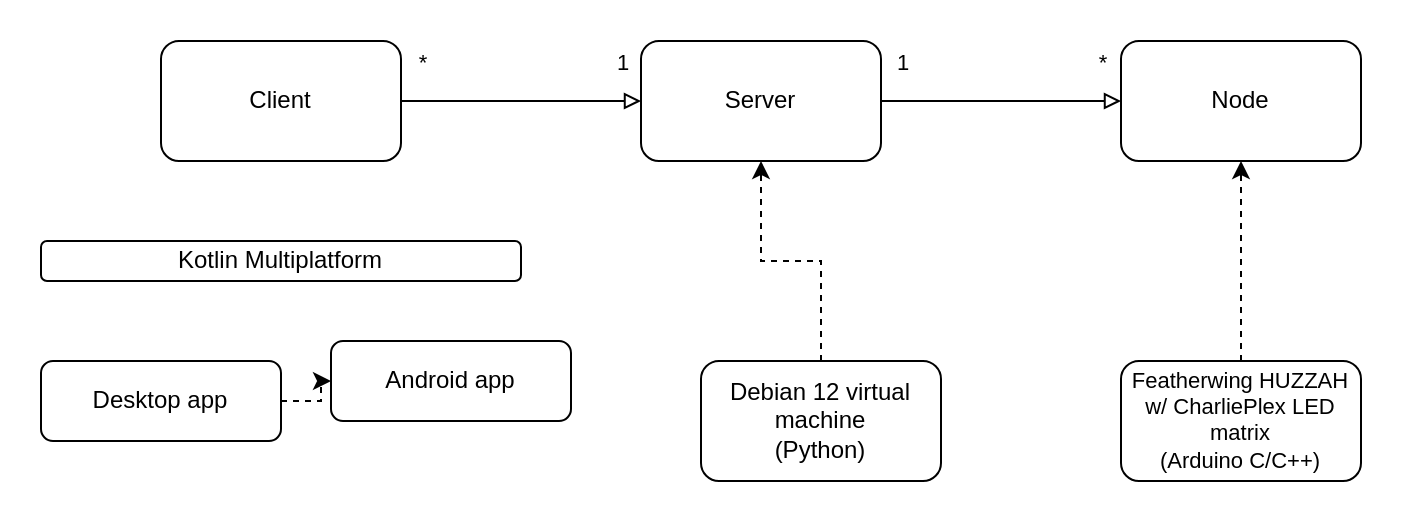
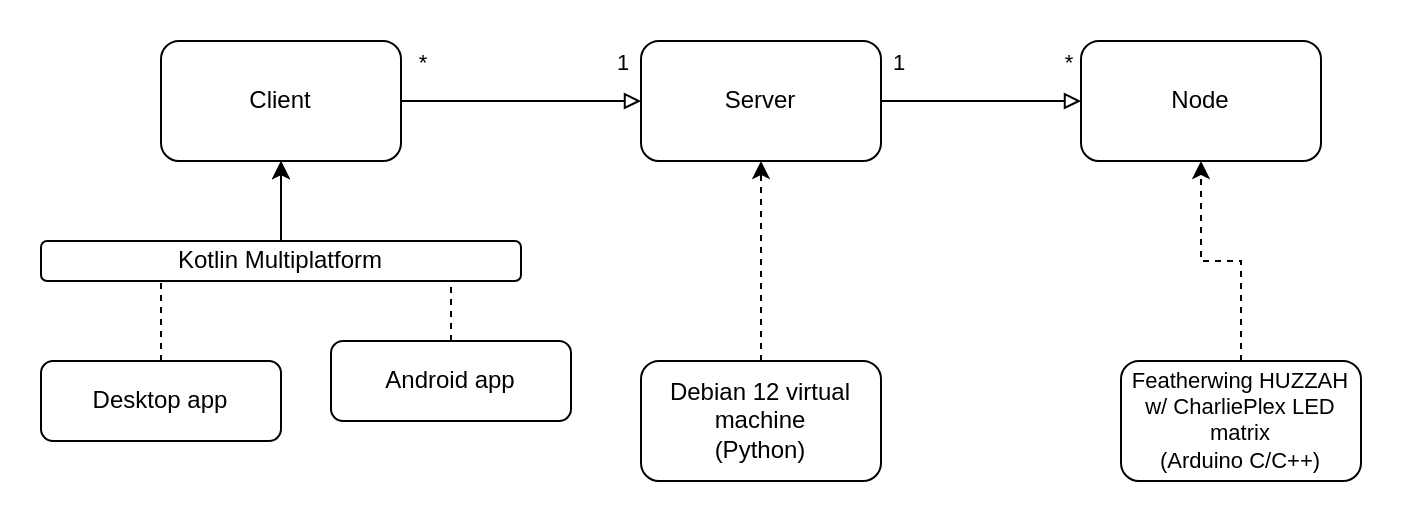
(1241, 101) -> (1201, 101)
none -> (451, 313)
(312, 401) -> (161, 321)
(821, 421) -> (761, 421)
